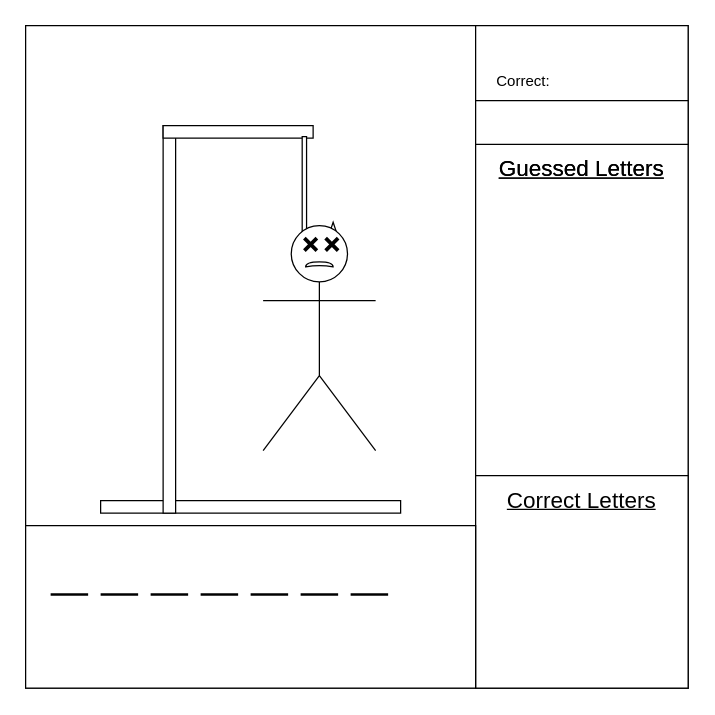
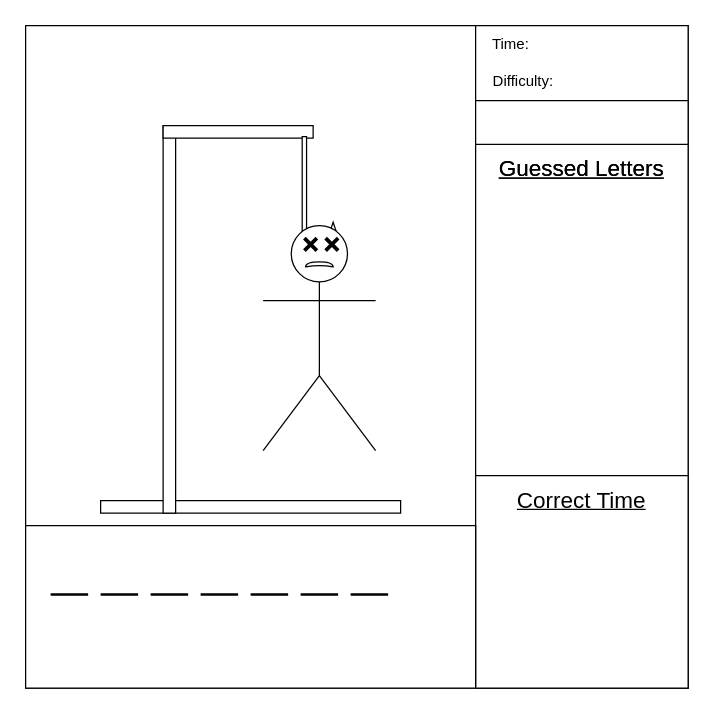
none -> (513, 44)
(526, 82) -> (526, 82)
(582, 501) -> (582, 501)
